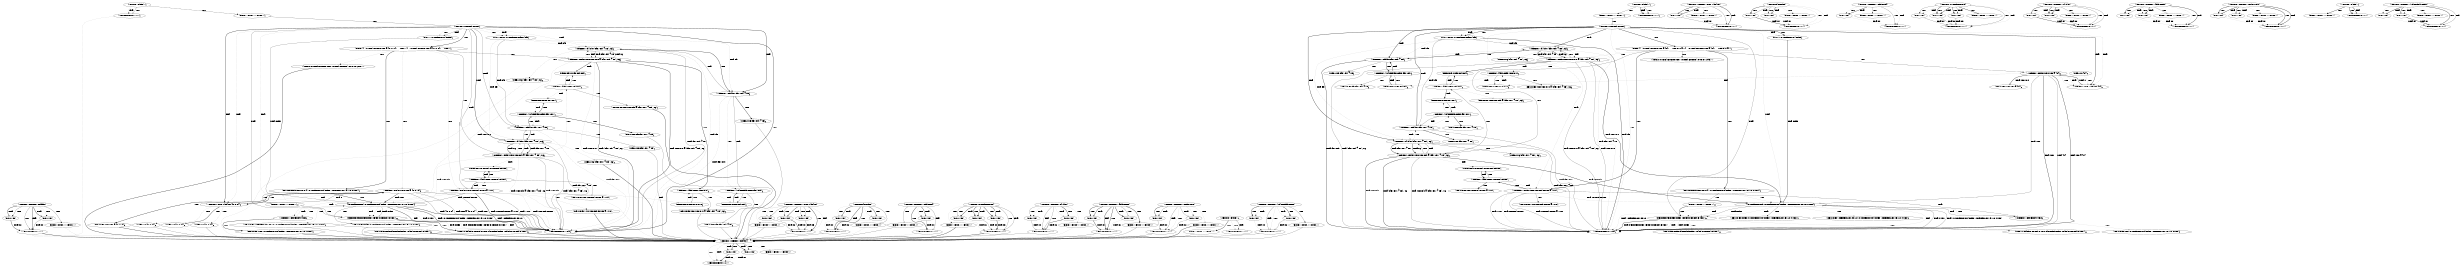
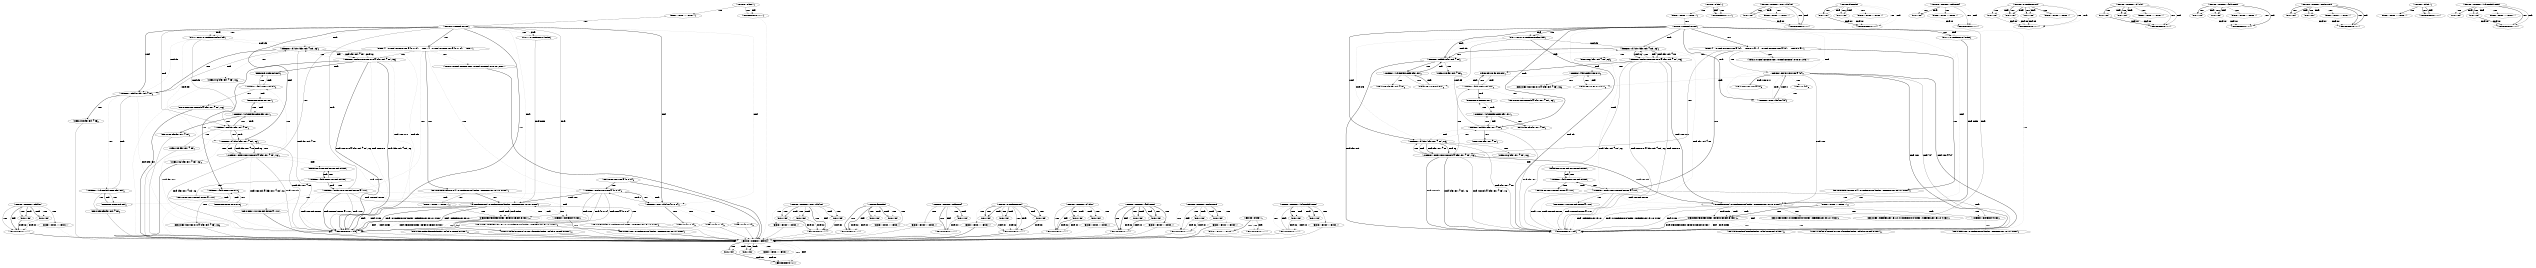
(2064, 82) -> (1794, 80)
(244, 202) -> (611, 185)
